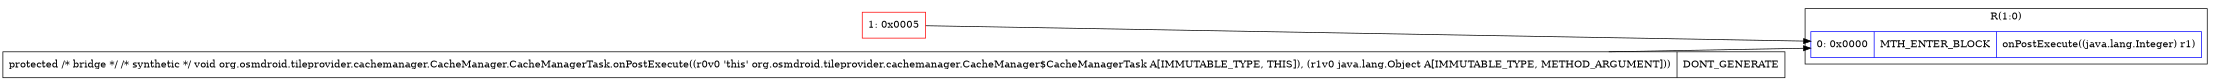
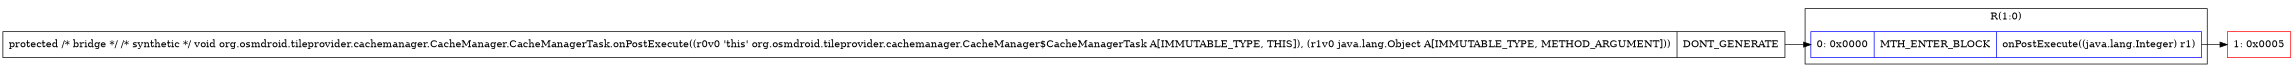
(1365, 33) -> (2212, 45)
